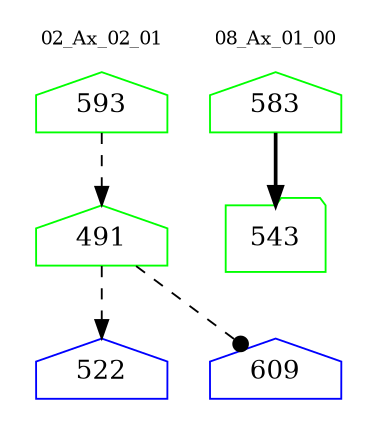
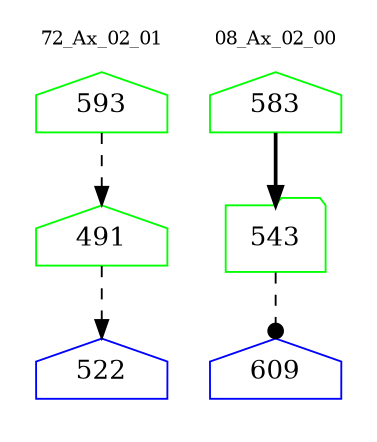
(102, 40) -> (102, 40)
(276, 40) -> (276, 40)
(168, 290) -> (276, 298)
